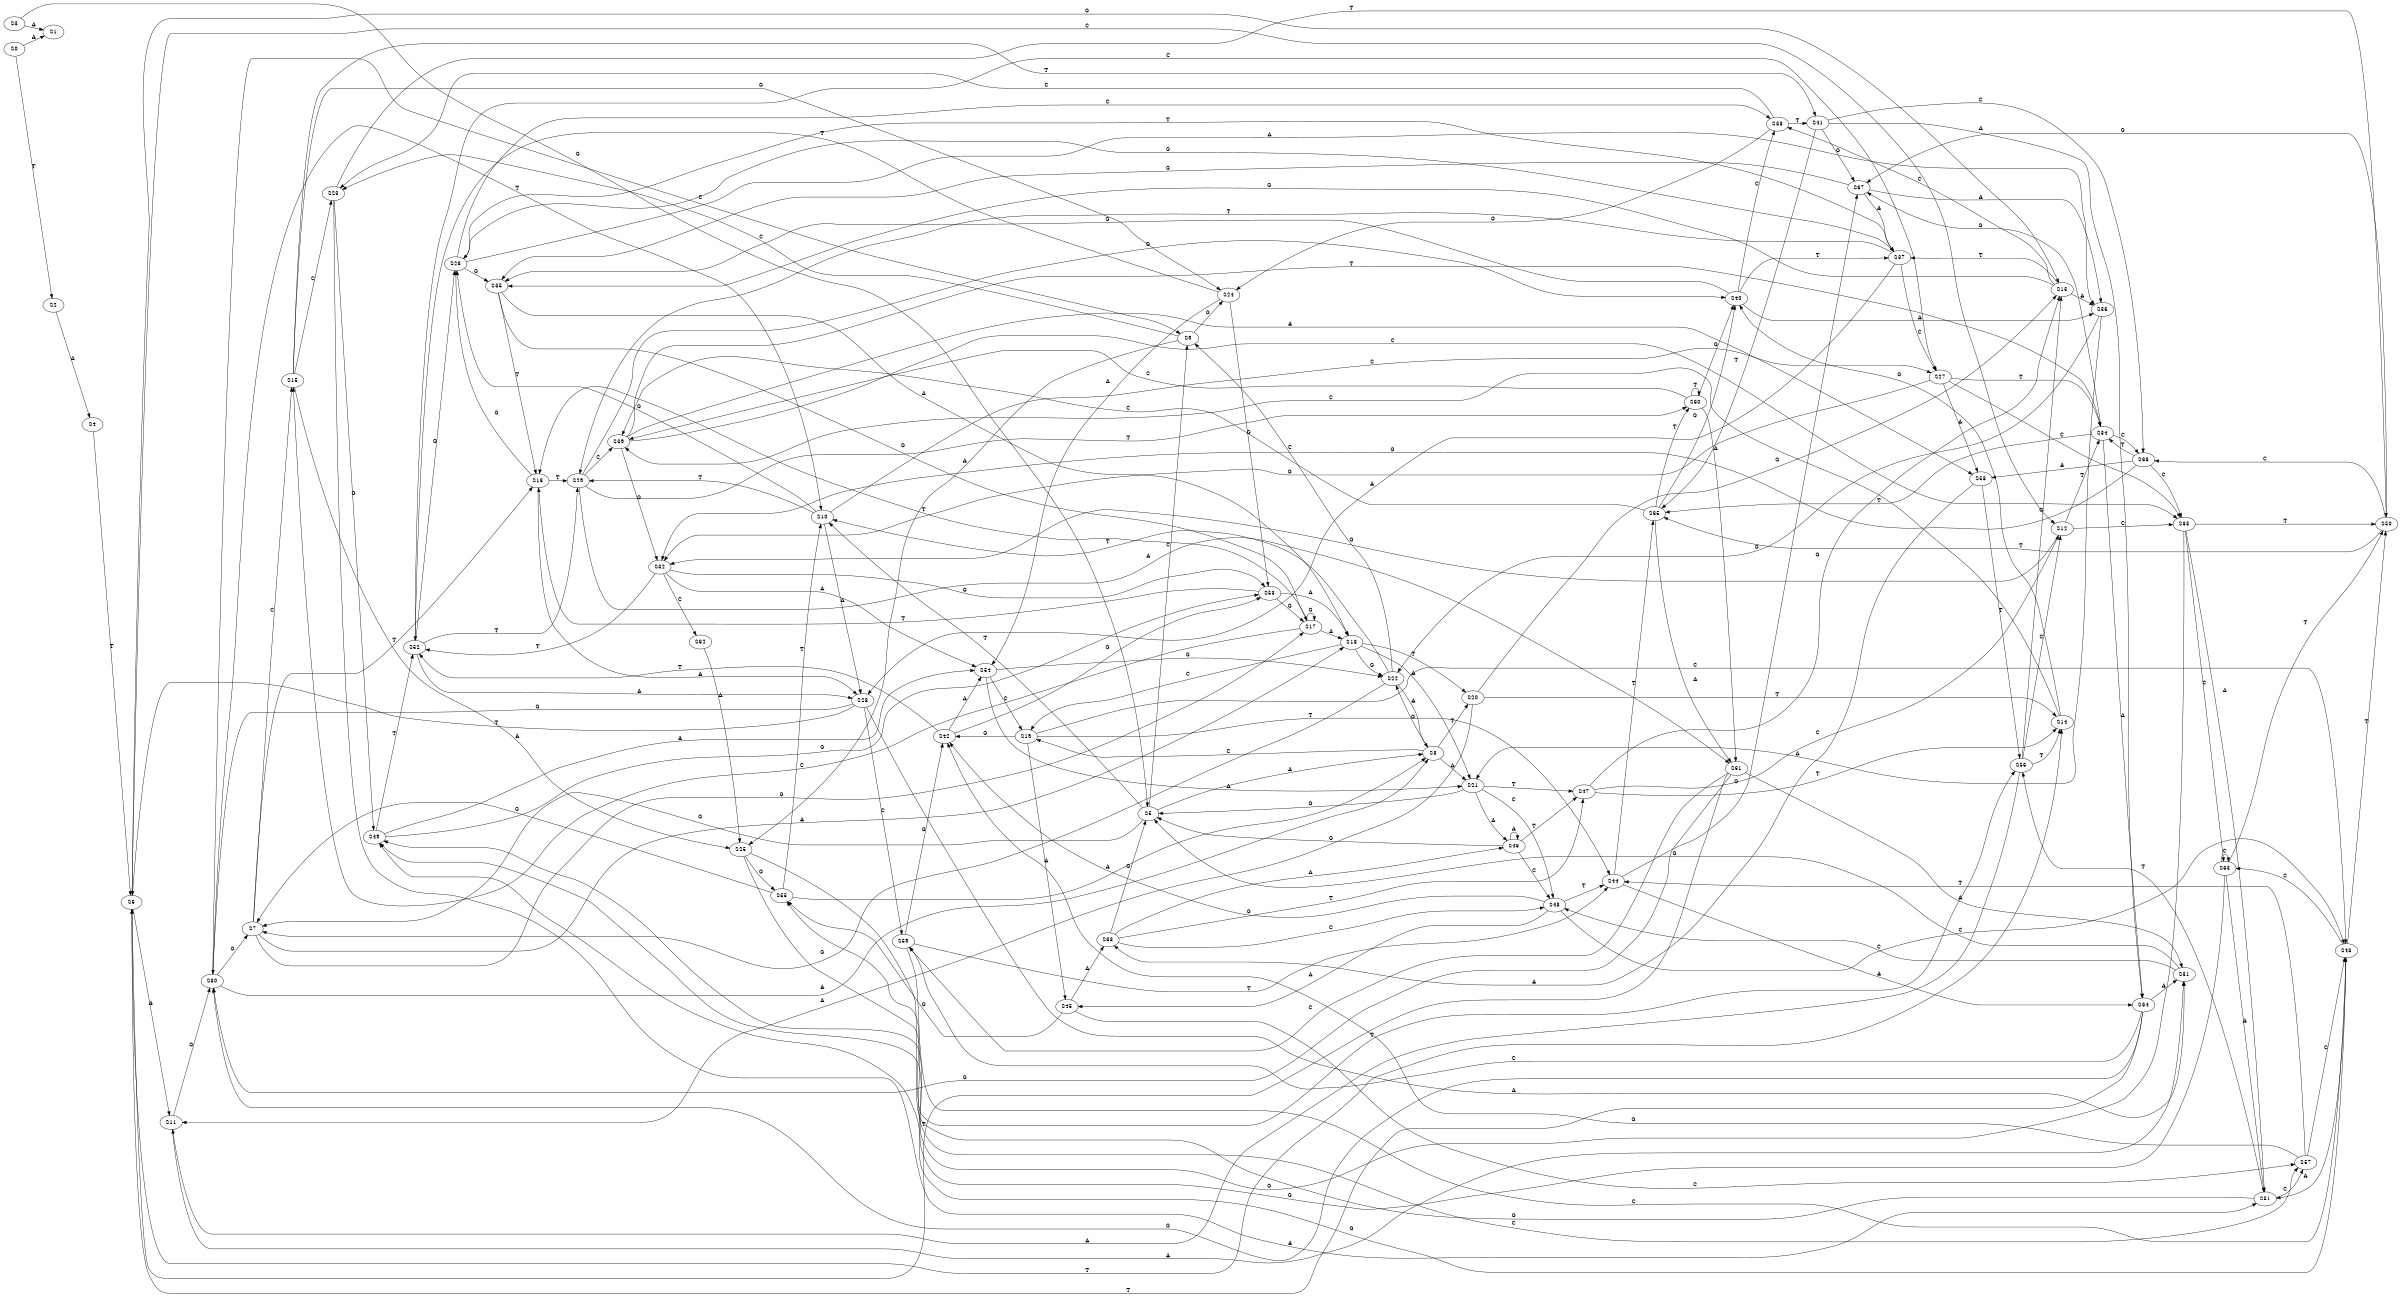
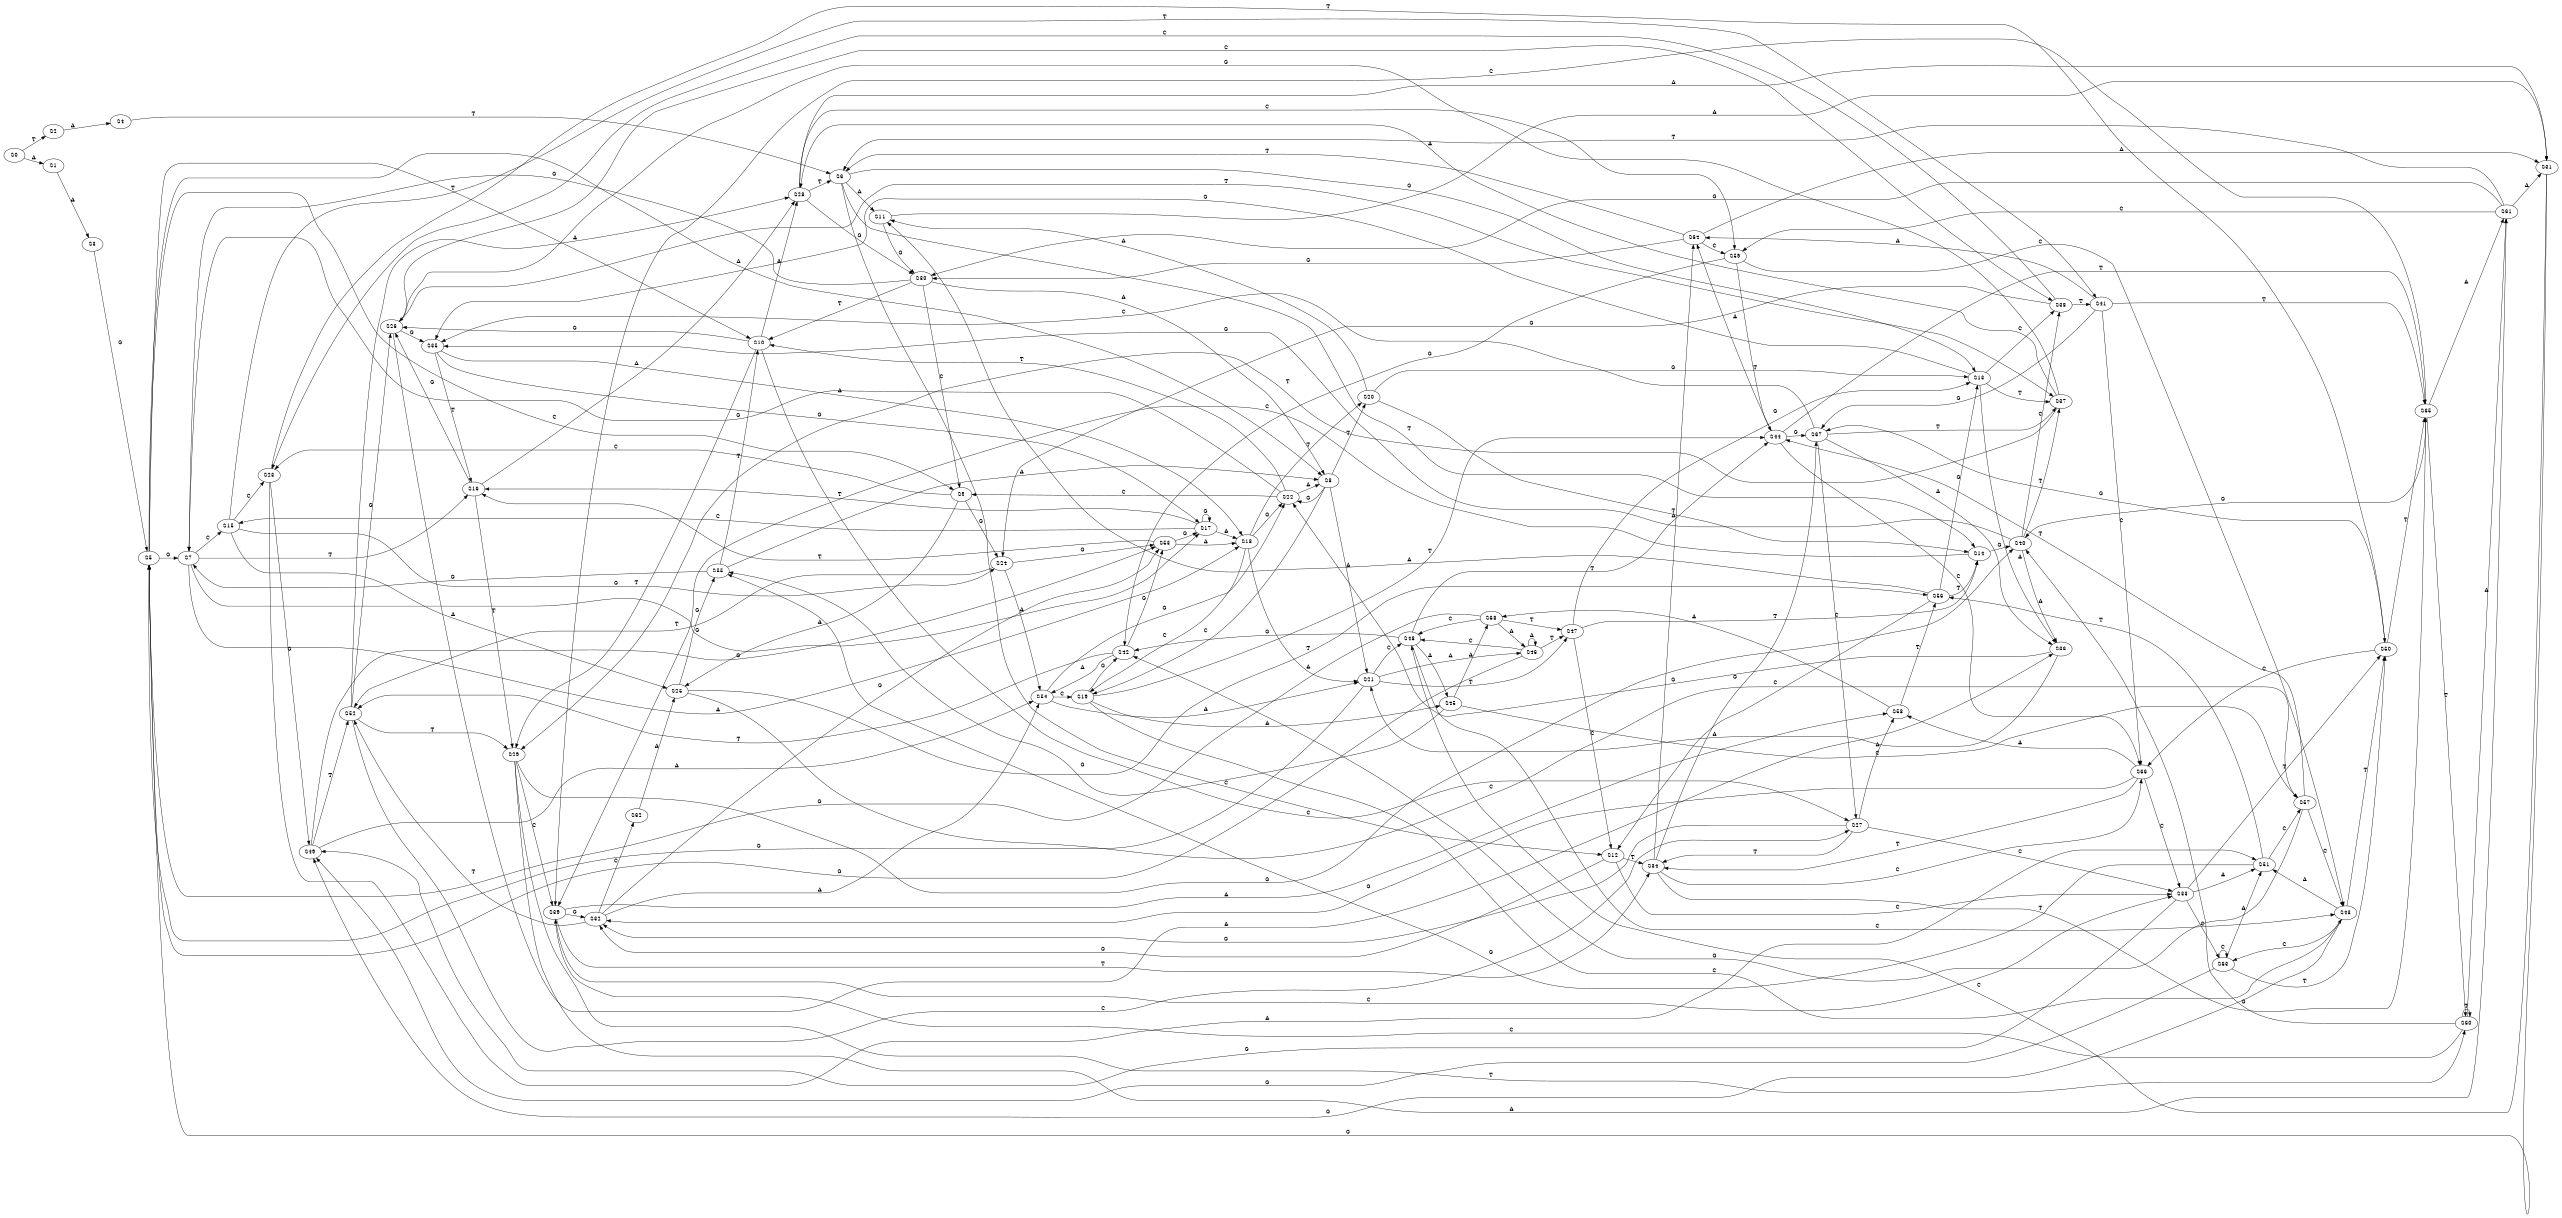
(32, 27) -> (72, 203)
(1168, 168) -> (1124, 312)
(1879, 208) -> (1938, 427)
(1912, 318) -> (1837, 628)
none -> (1973, 626)
